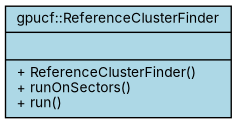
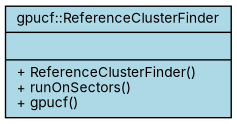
(40, 103) -> (48, 103)
